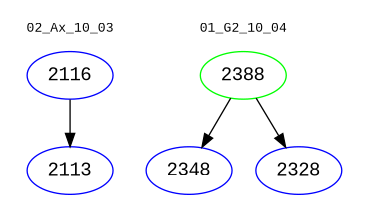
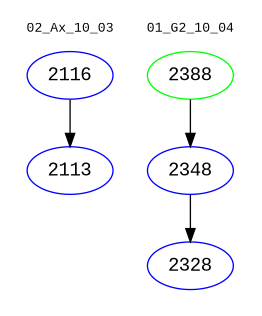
(267, 117) -> (190, 212)
